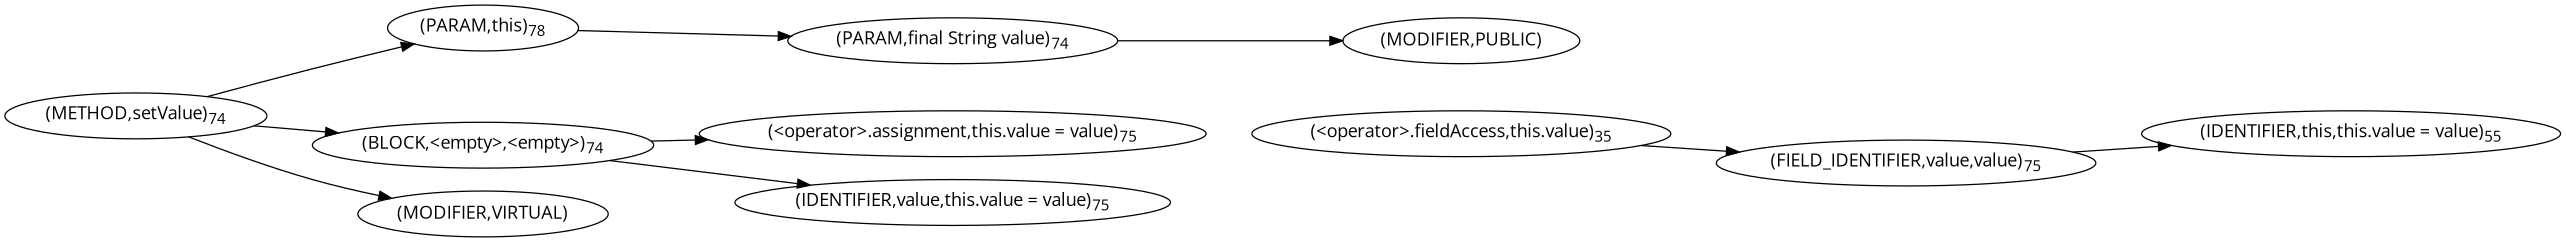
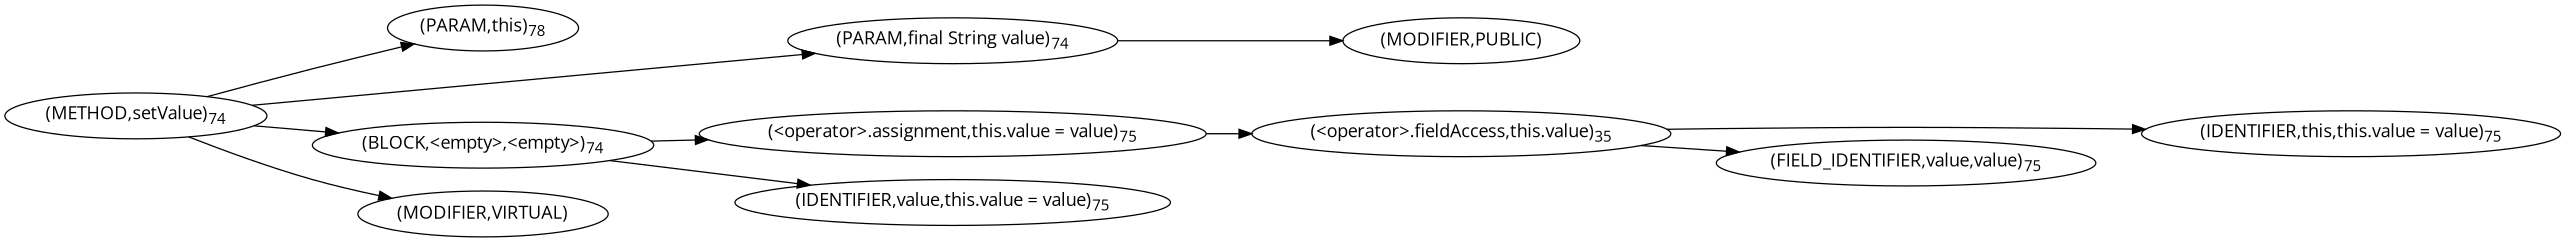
(678, 33) -> (527, 80)
(2493, 132) -> (2493, 132)
none -> (1222, 134)
(2116, 149) -> (1900, 127)
